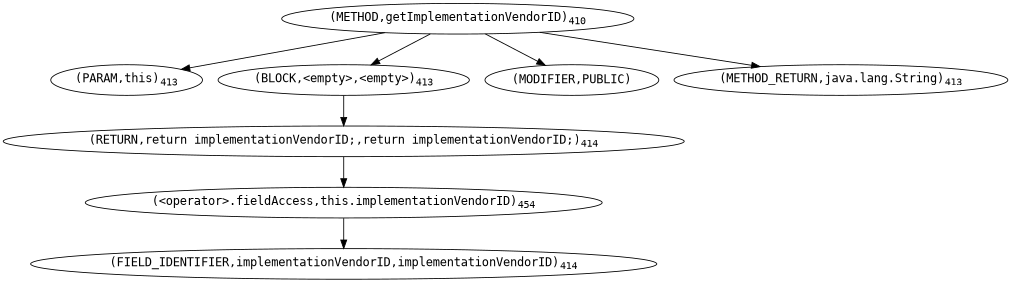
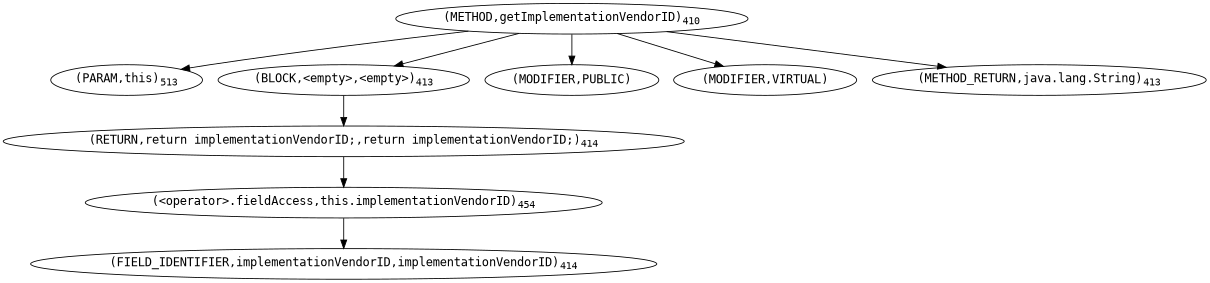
(169, 79) -> (169, 79)
none -> (765, 80)
